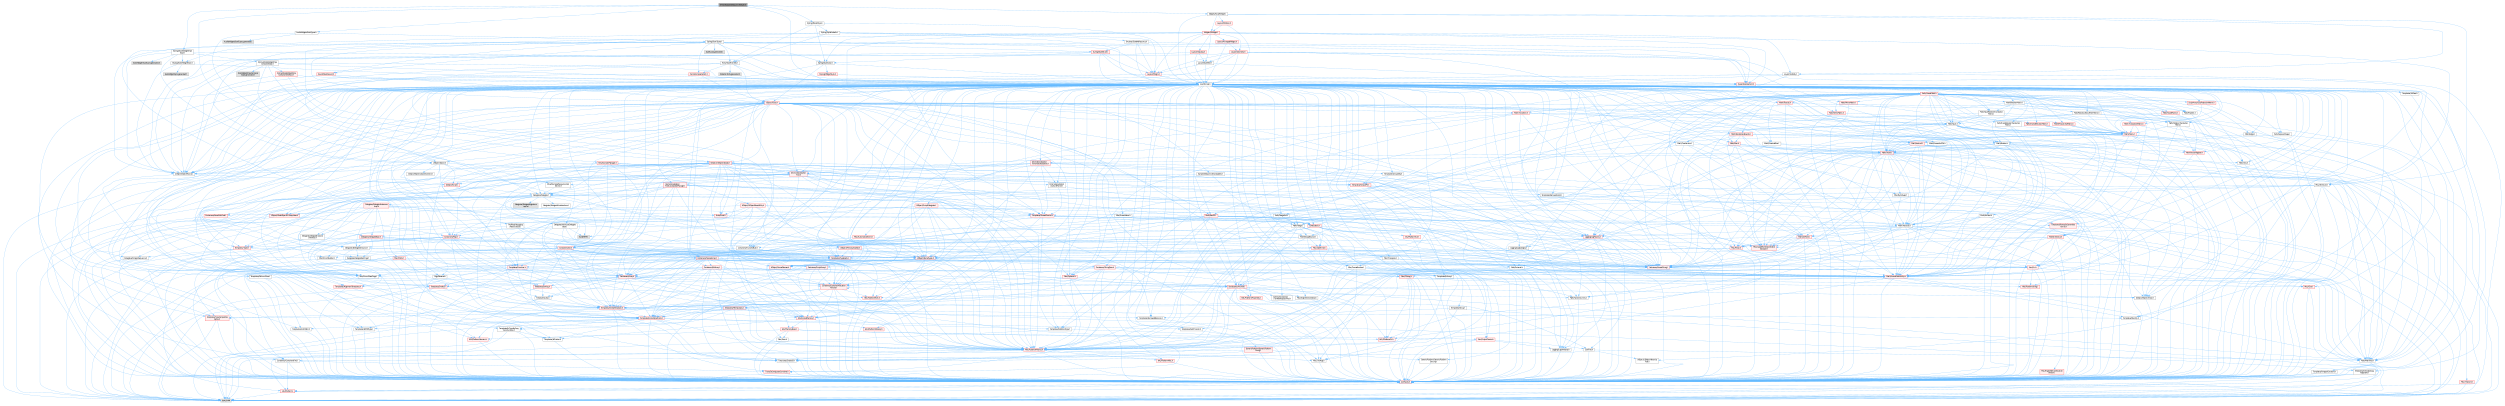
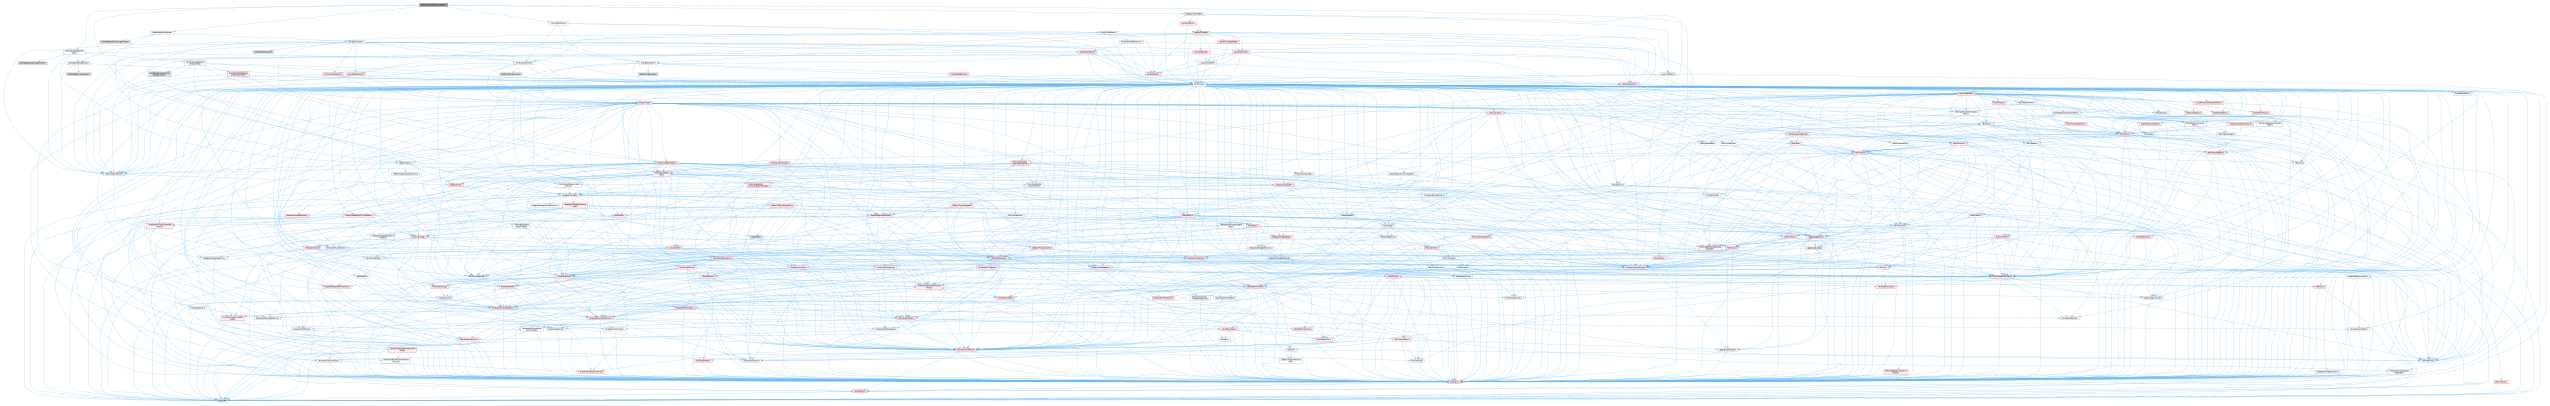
none -> (648, 74)
(526, 206) -> none
(529, 334) -> (530, 319)
